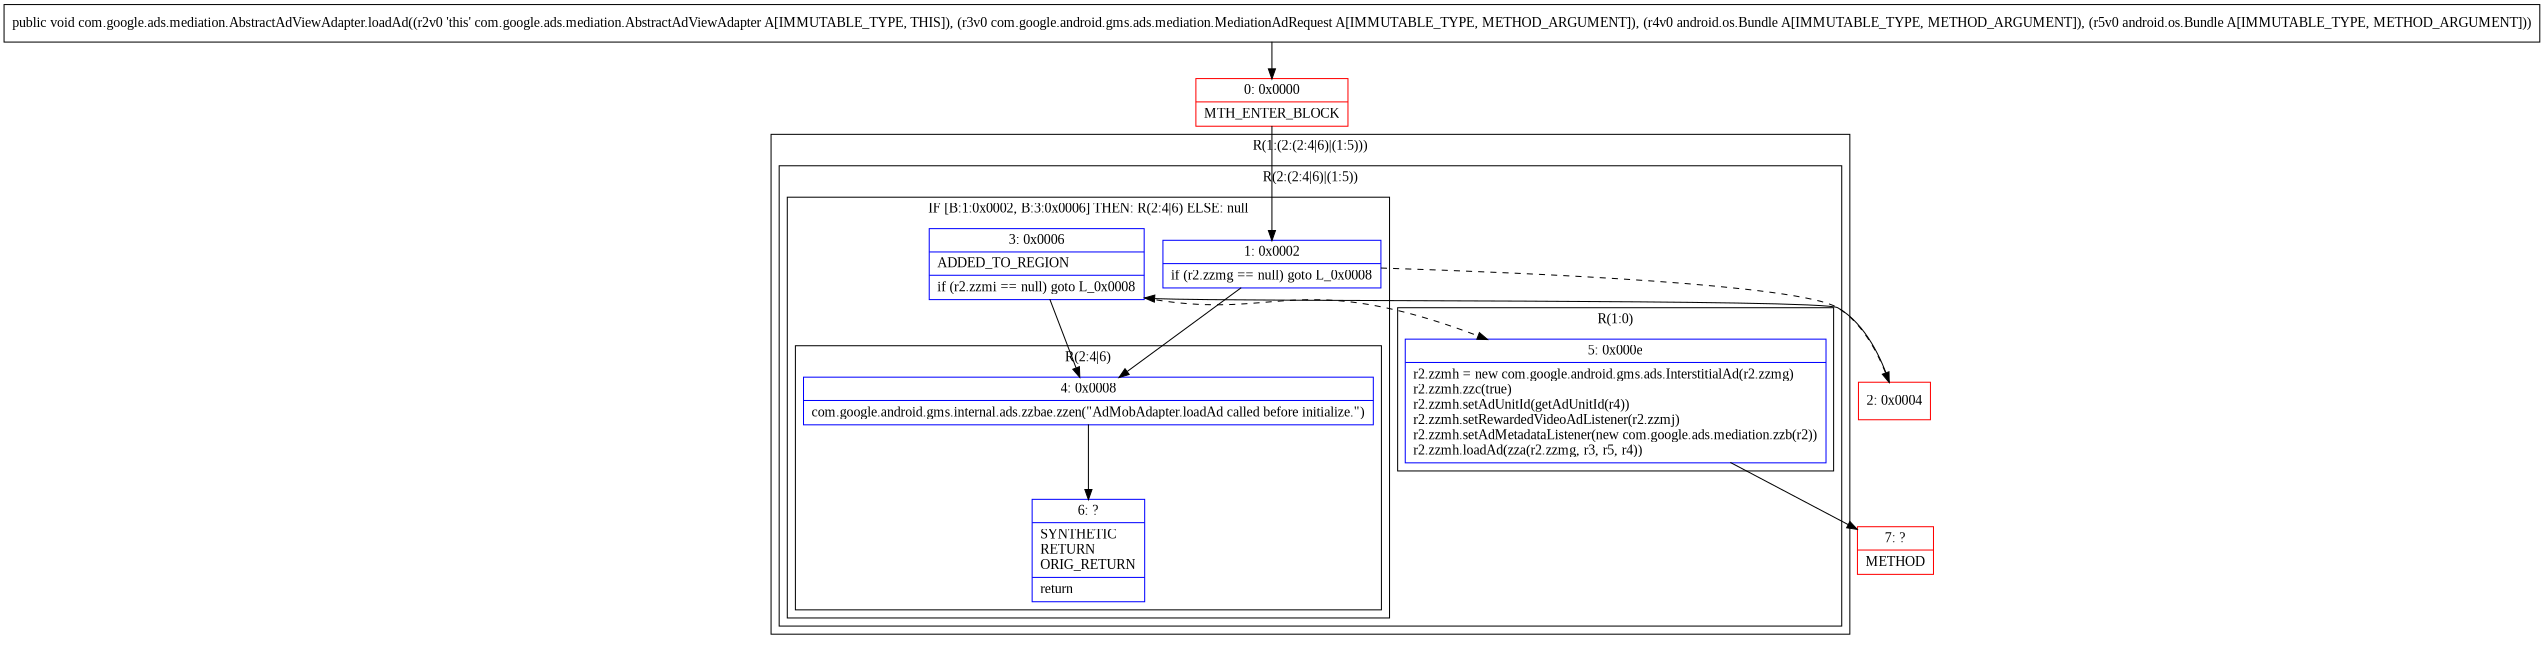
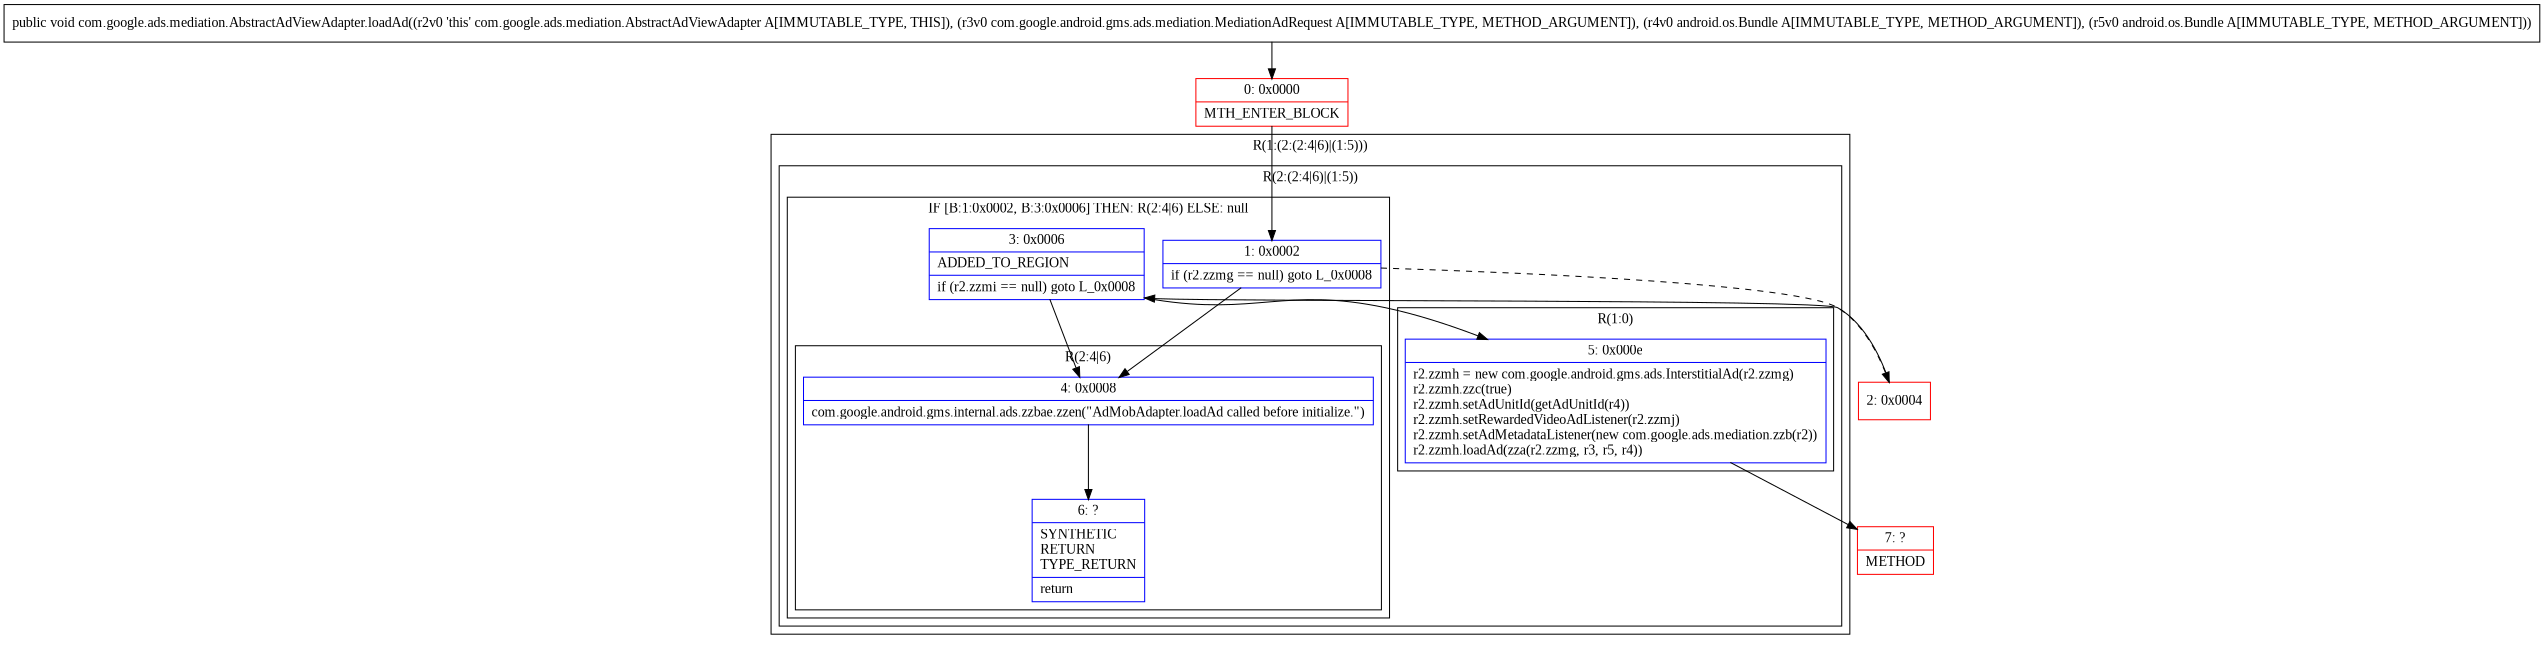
(1381, 307) -> (1381, 307)
(1088, 565) -> (1088, 565)
